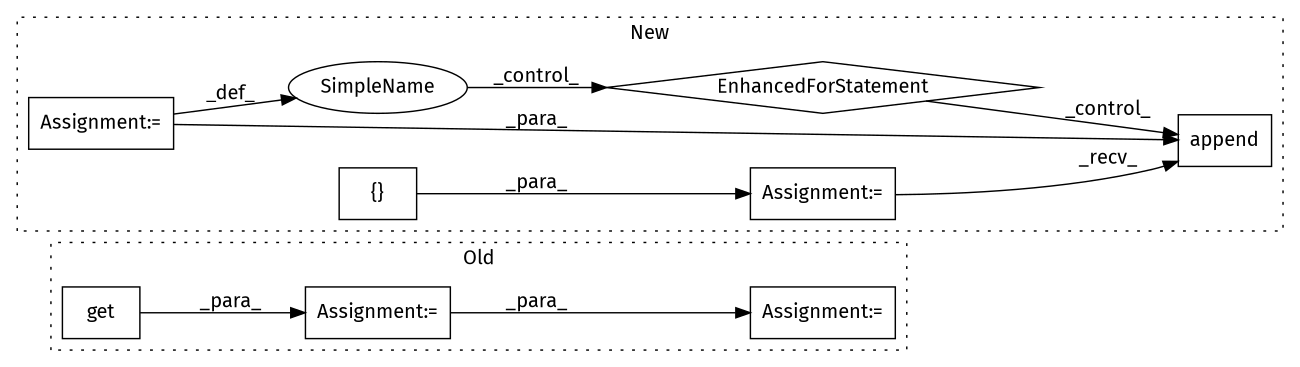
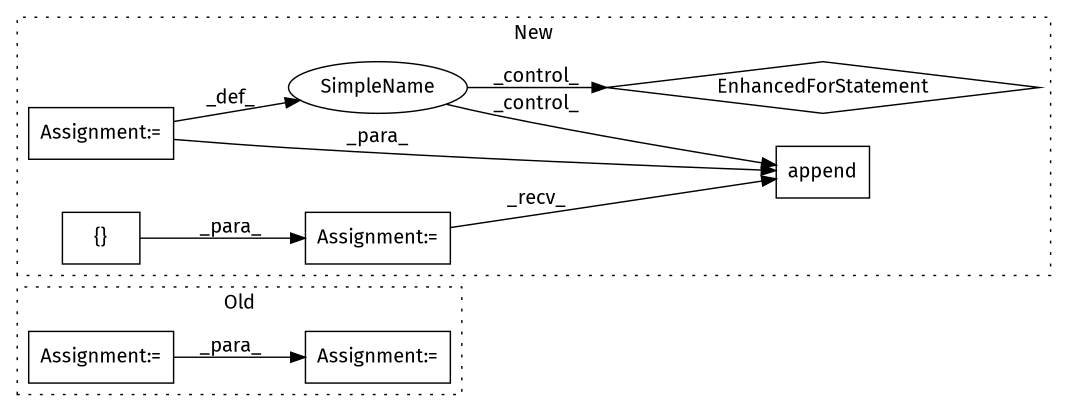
(1045, 117) -> (604, 136)
(101, 313) -> none
